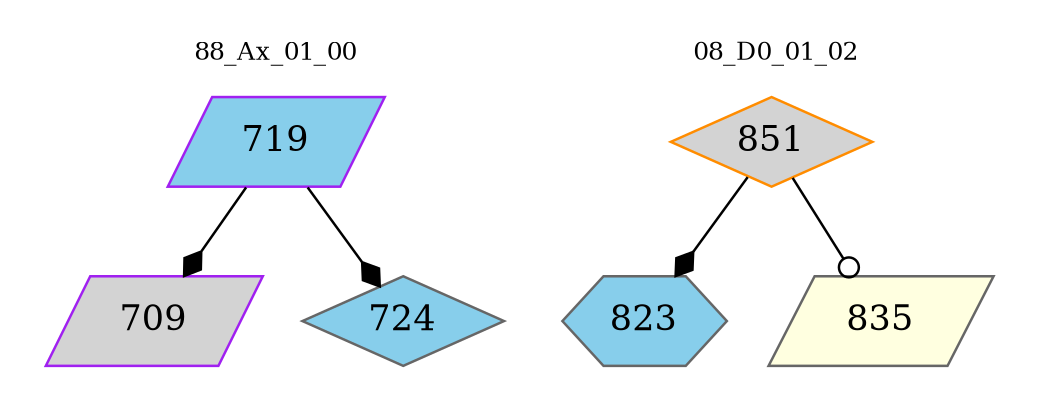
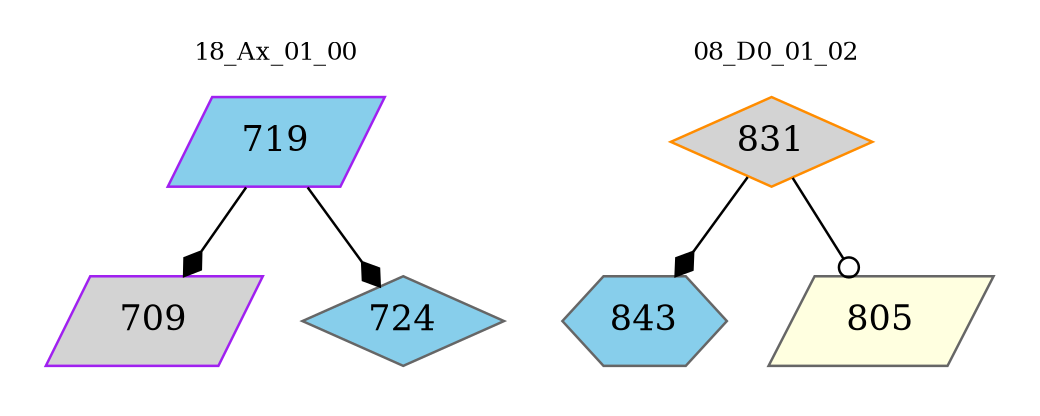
(276, 54) -> (276, 54)
(772, 142) -> (772, 142)
(645, 321) -> (645, 321)
(881, 321) -> (881, 321)
